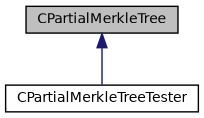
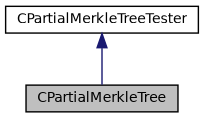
(102, 66) -> (102, 66)
